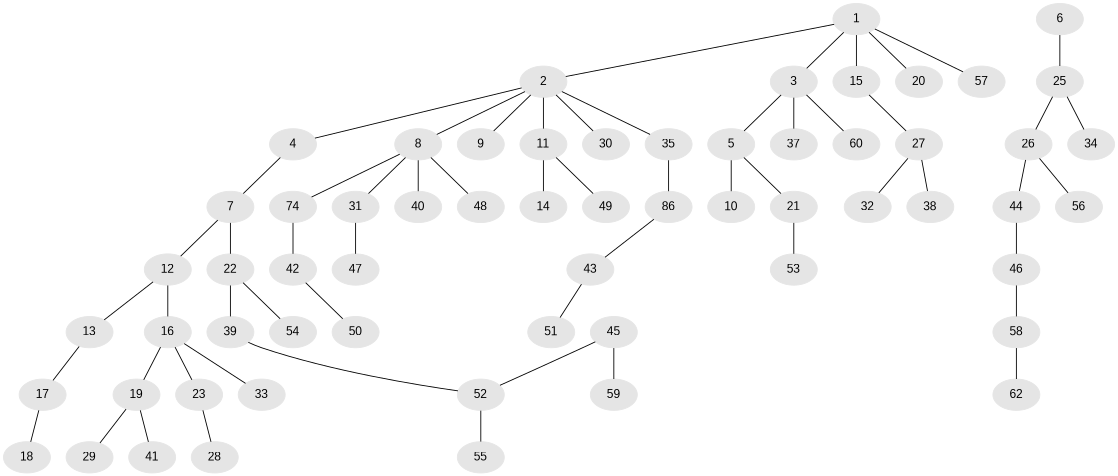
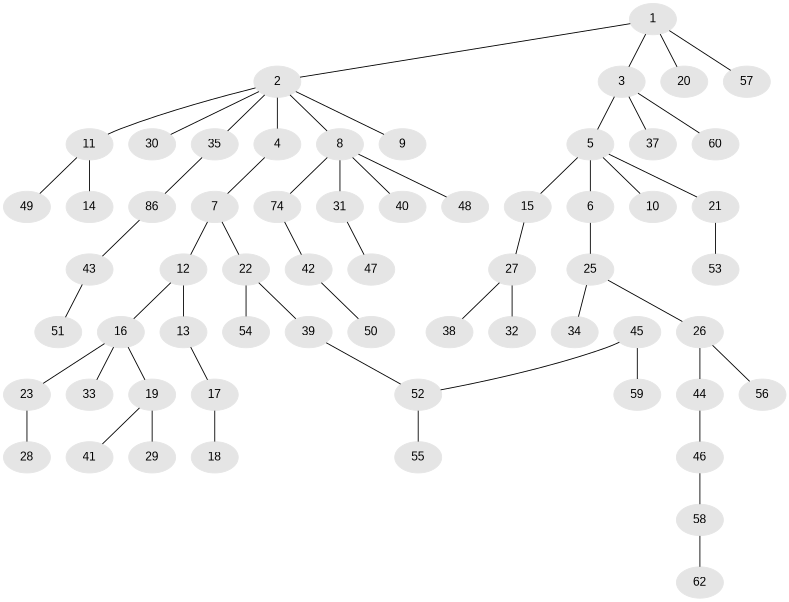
(856, 51) -> (559, 176)
none -> (590, 176)
